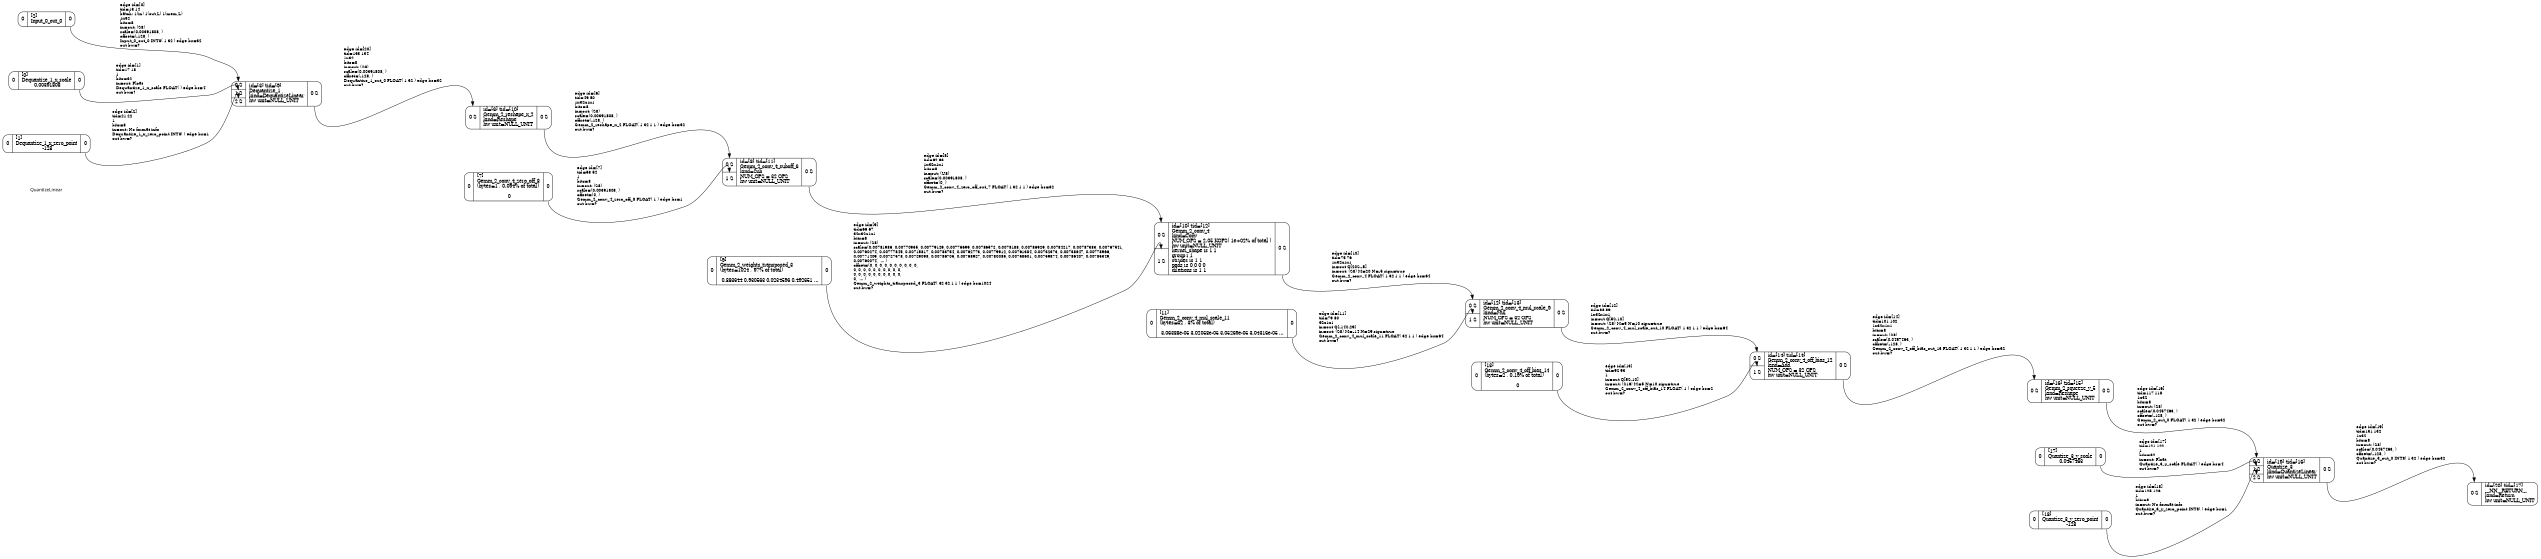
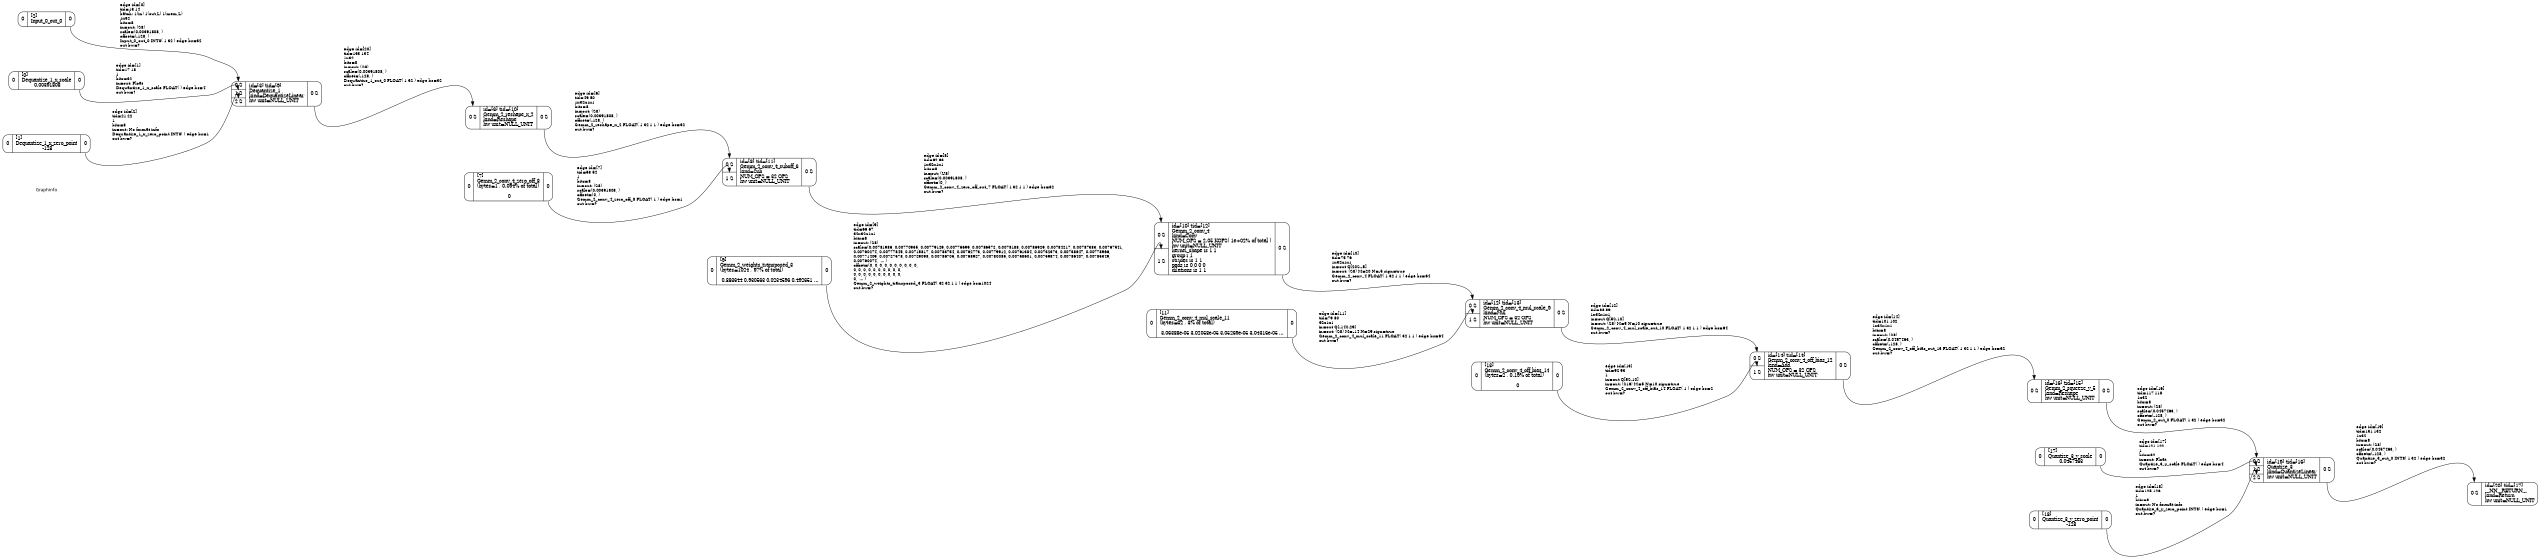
(47, 190) -> (47, 190)
